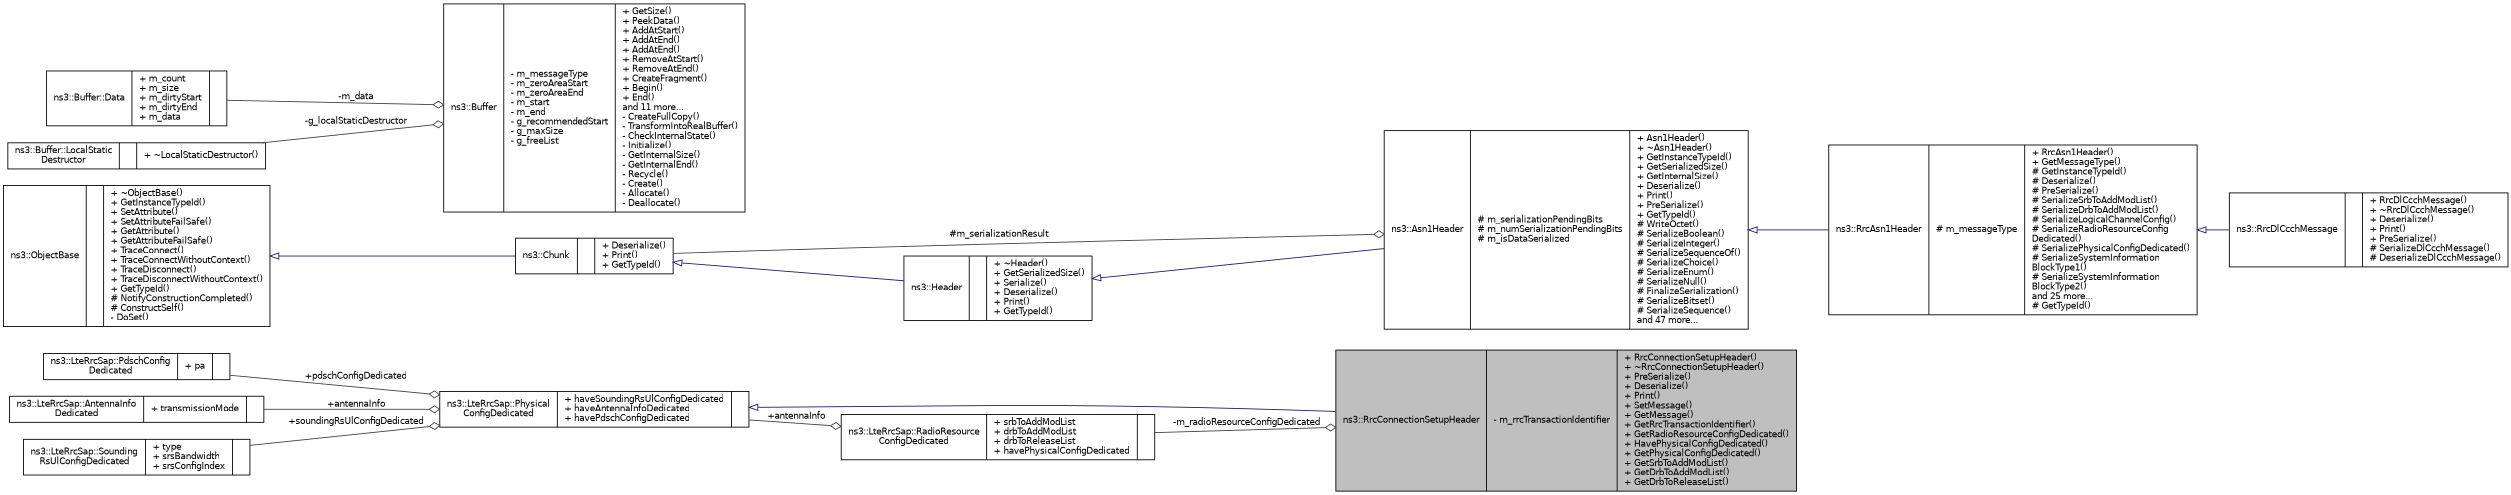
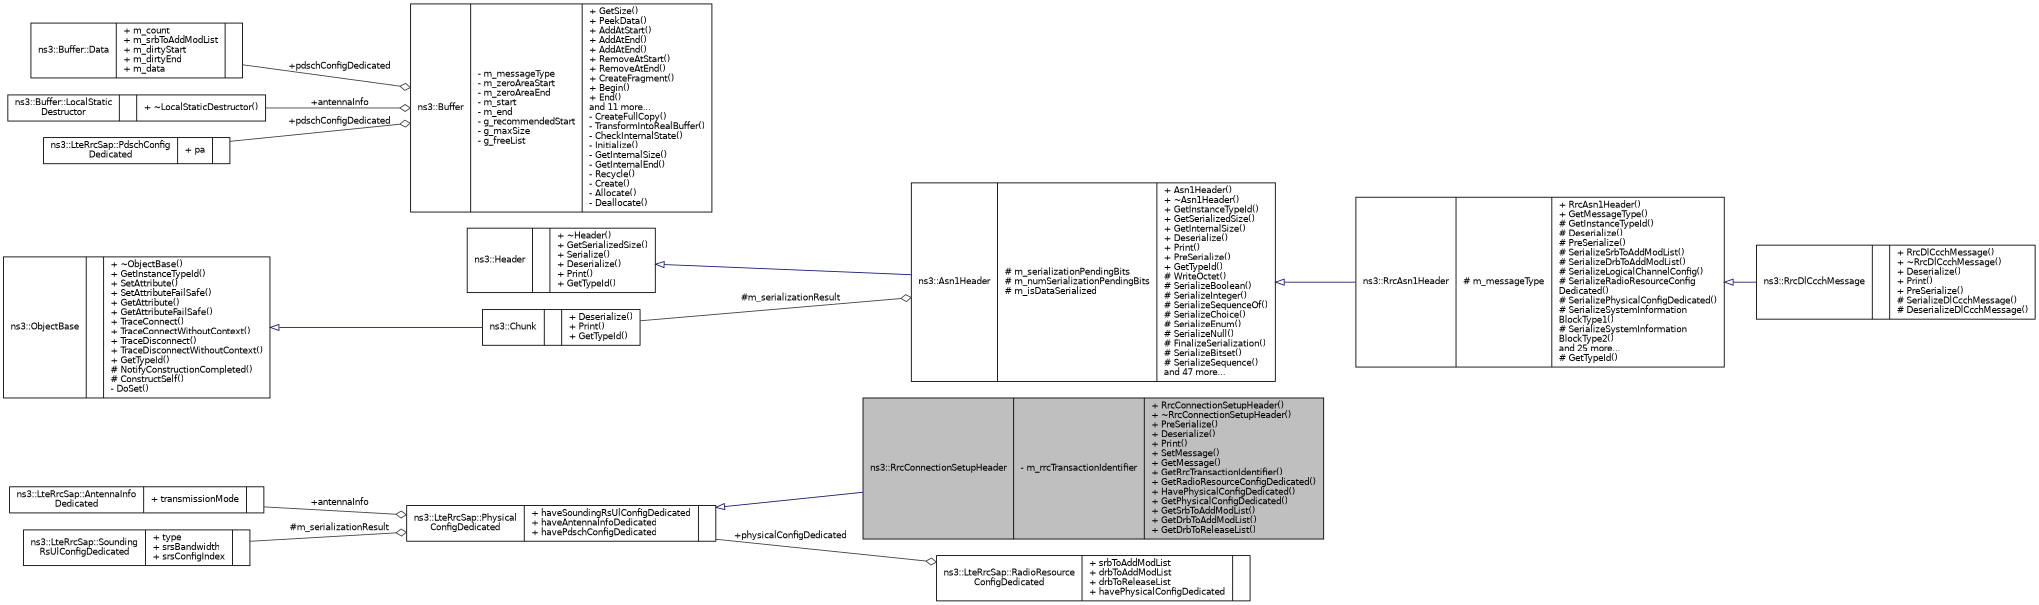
(159, 88) -> (171, 40)
(355, 97) -> (338, 67)
(355, 121) -> (338, 103)
(793, 272) -> none
(330, 385) -> (315, 133)
(795, 417) -> (789, 536)
(355, 422) -> (338, 528)
(1240, 430) -> none
